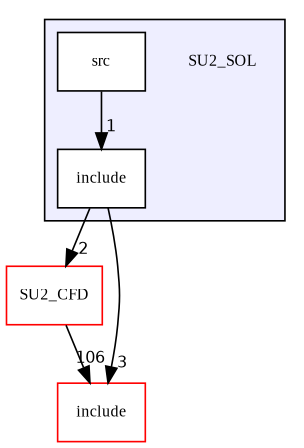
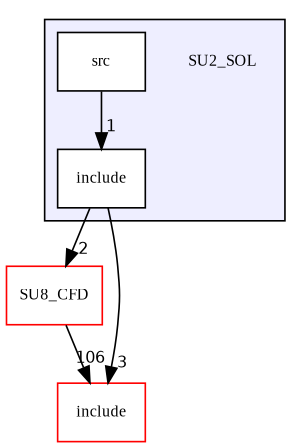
(54, 295) -> (54, 295)
